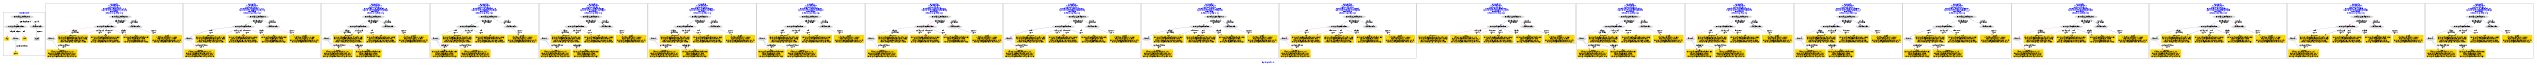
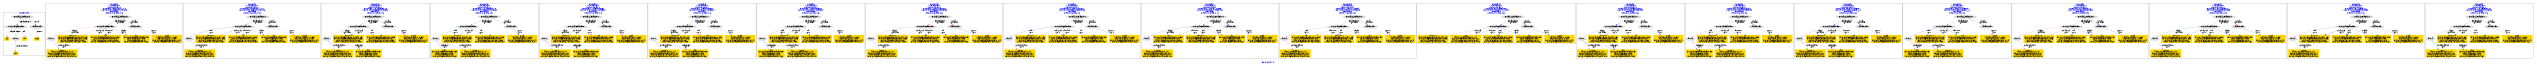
(37, 39) -> (37, 39)
